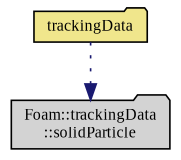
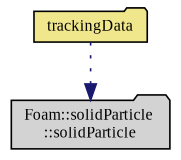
(91, 125) -> (91, 125)
